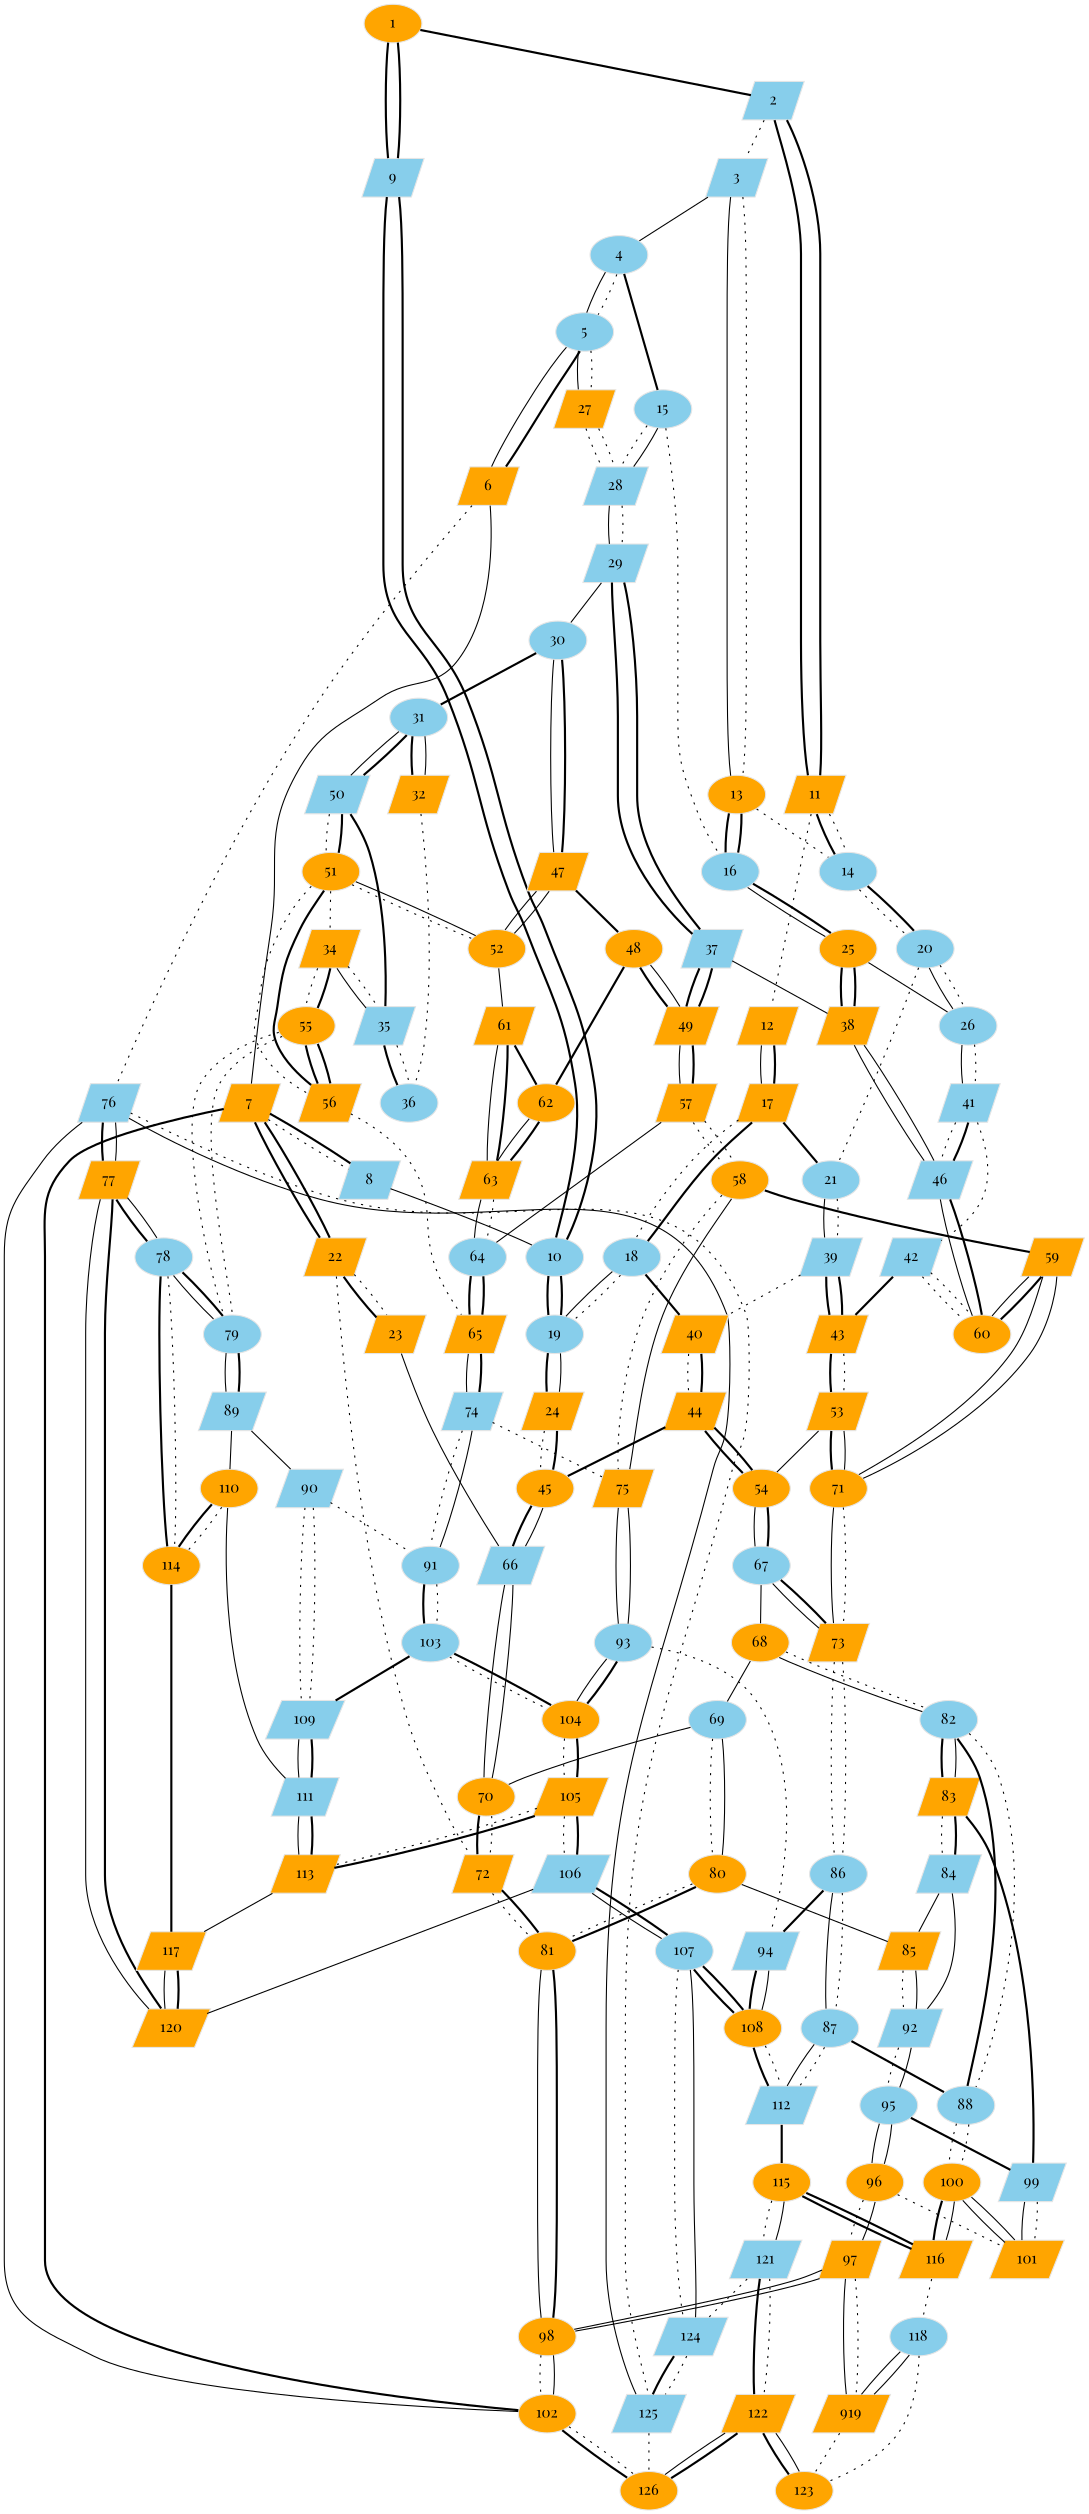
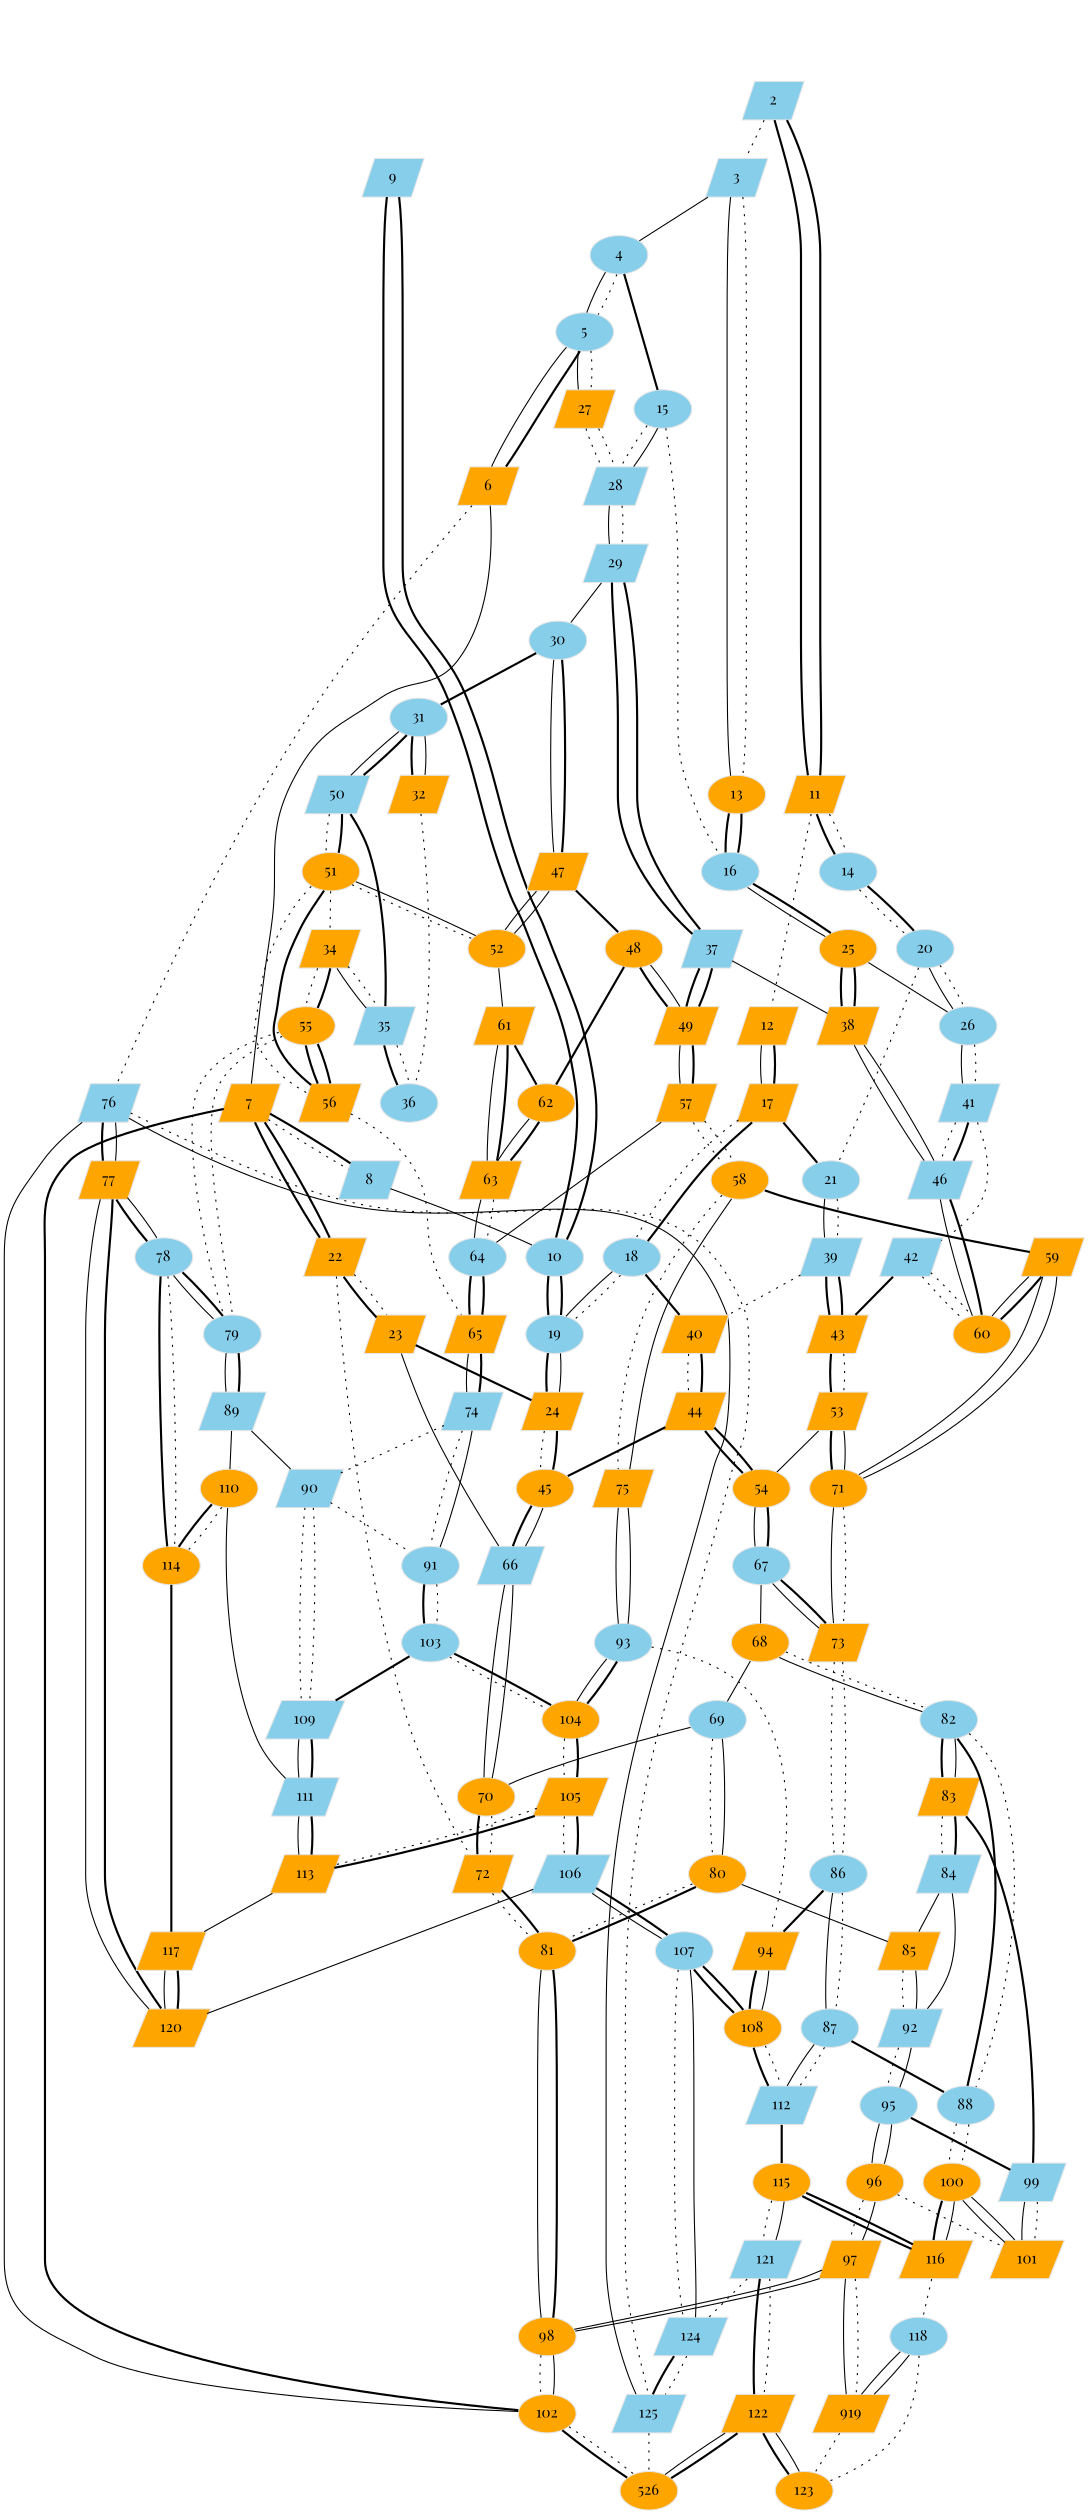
(393, 24) -> none
(792, 833) -> none
none -> (474, 1373)
(534, 1443) -> (392, 1449)
(766, 1951) -> (766, 1951)
(649, 2491) -> (649, 2491)
